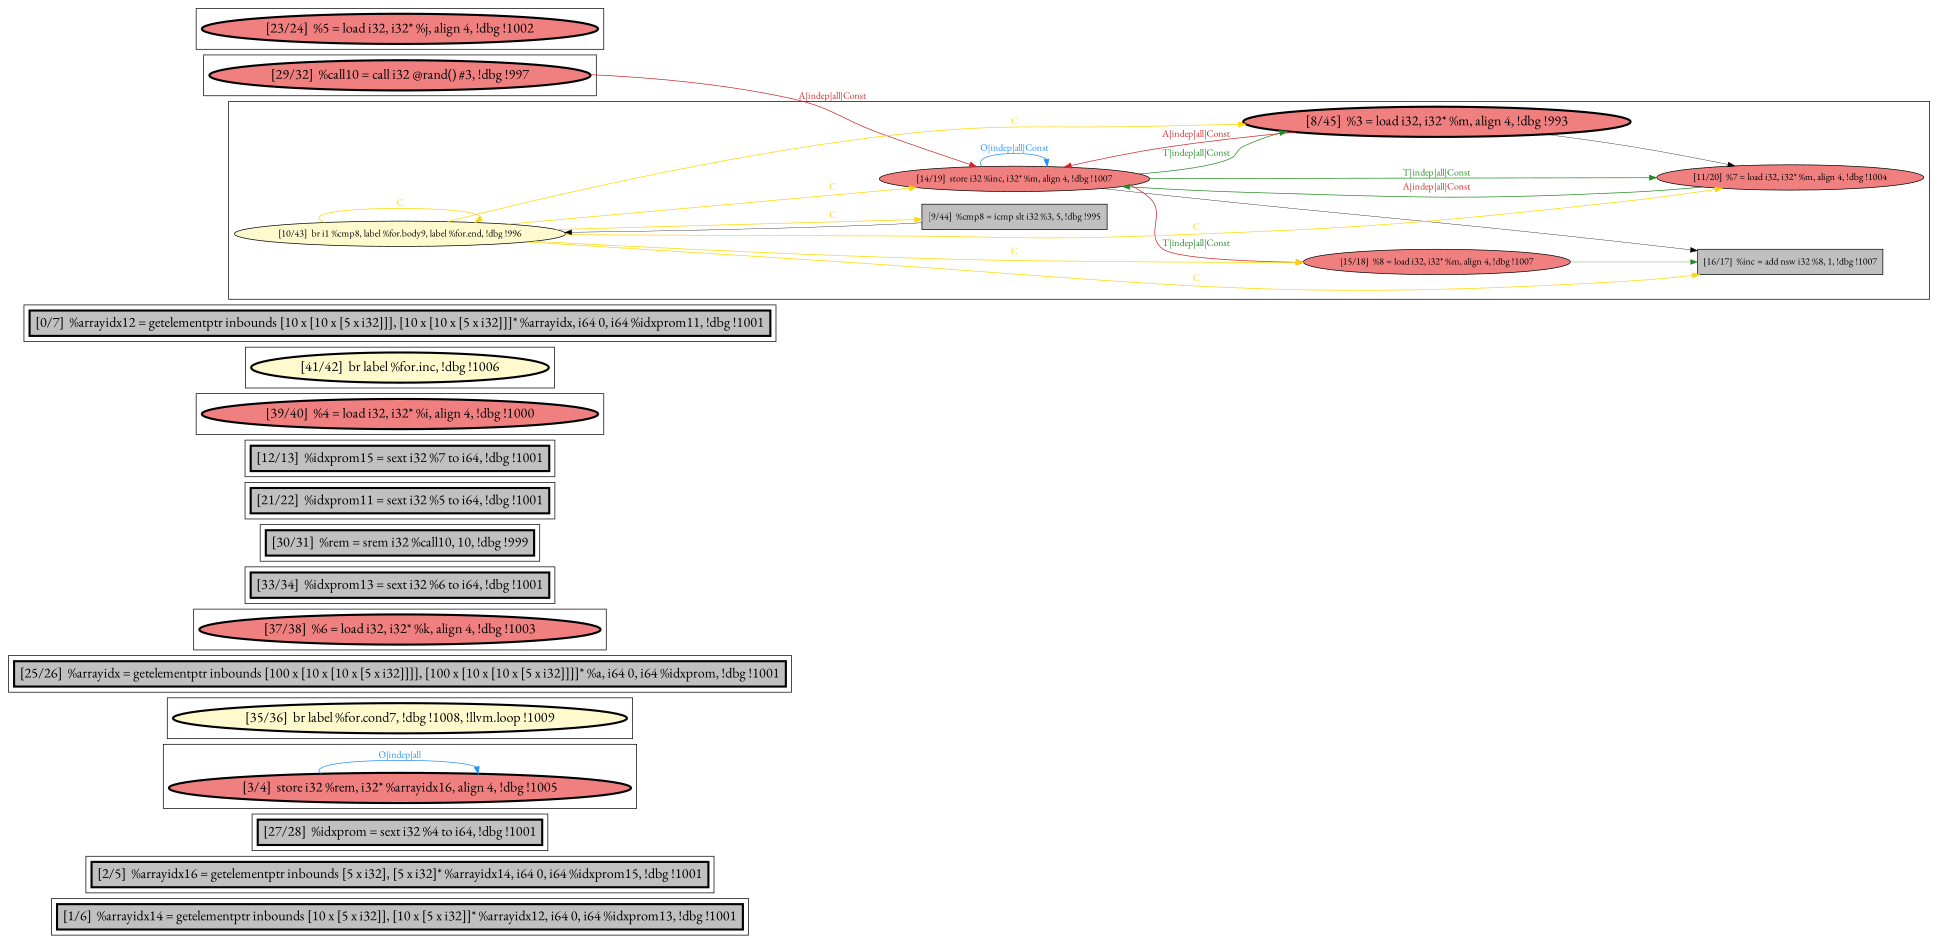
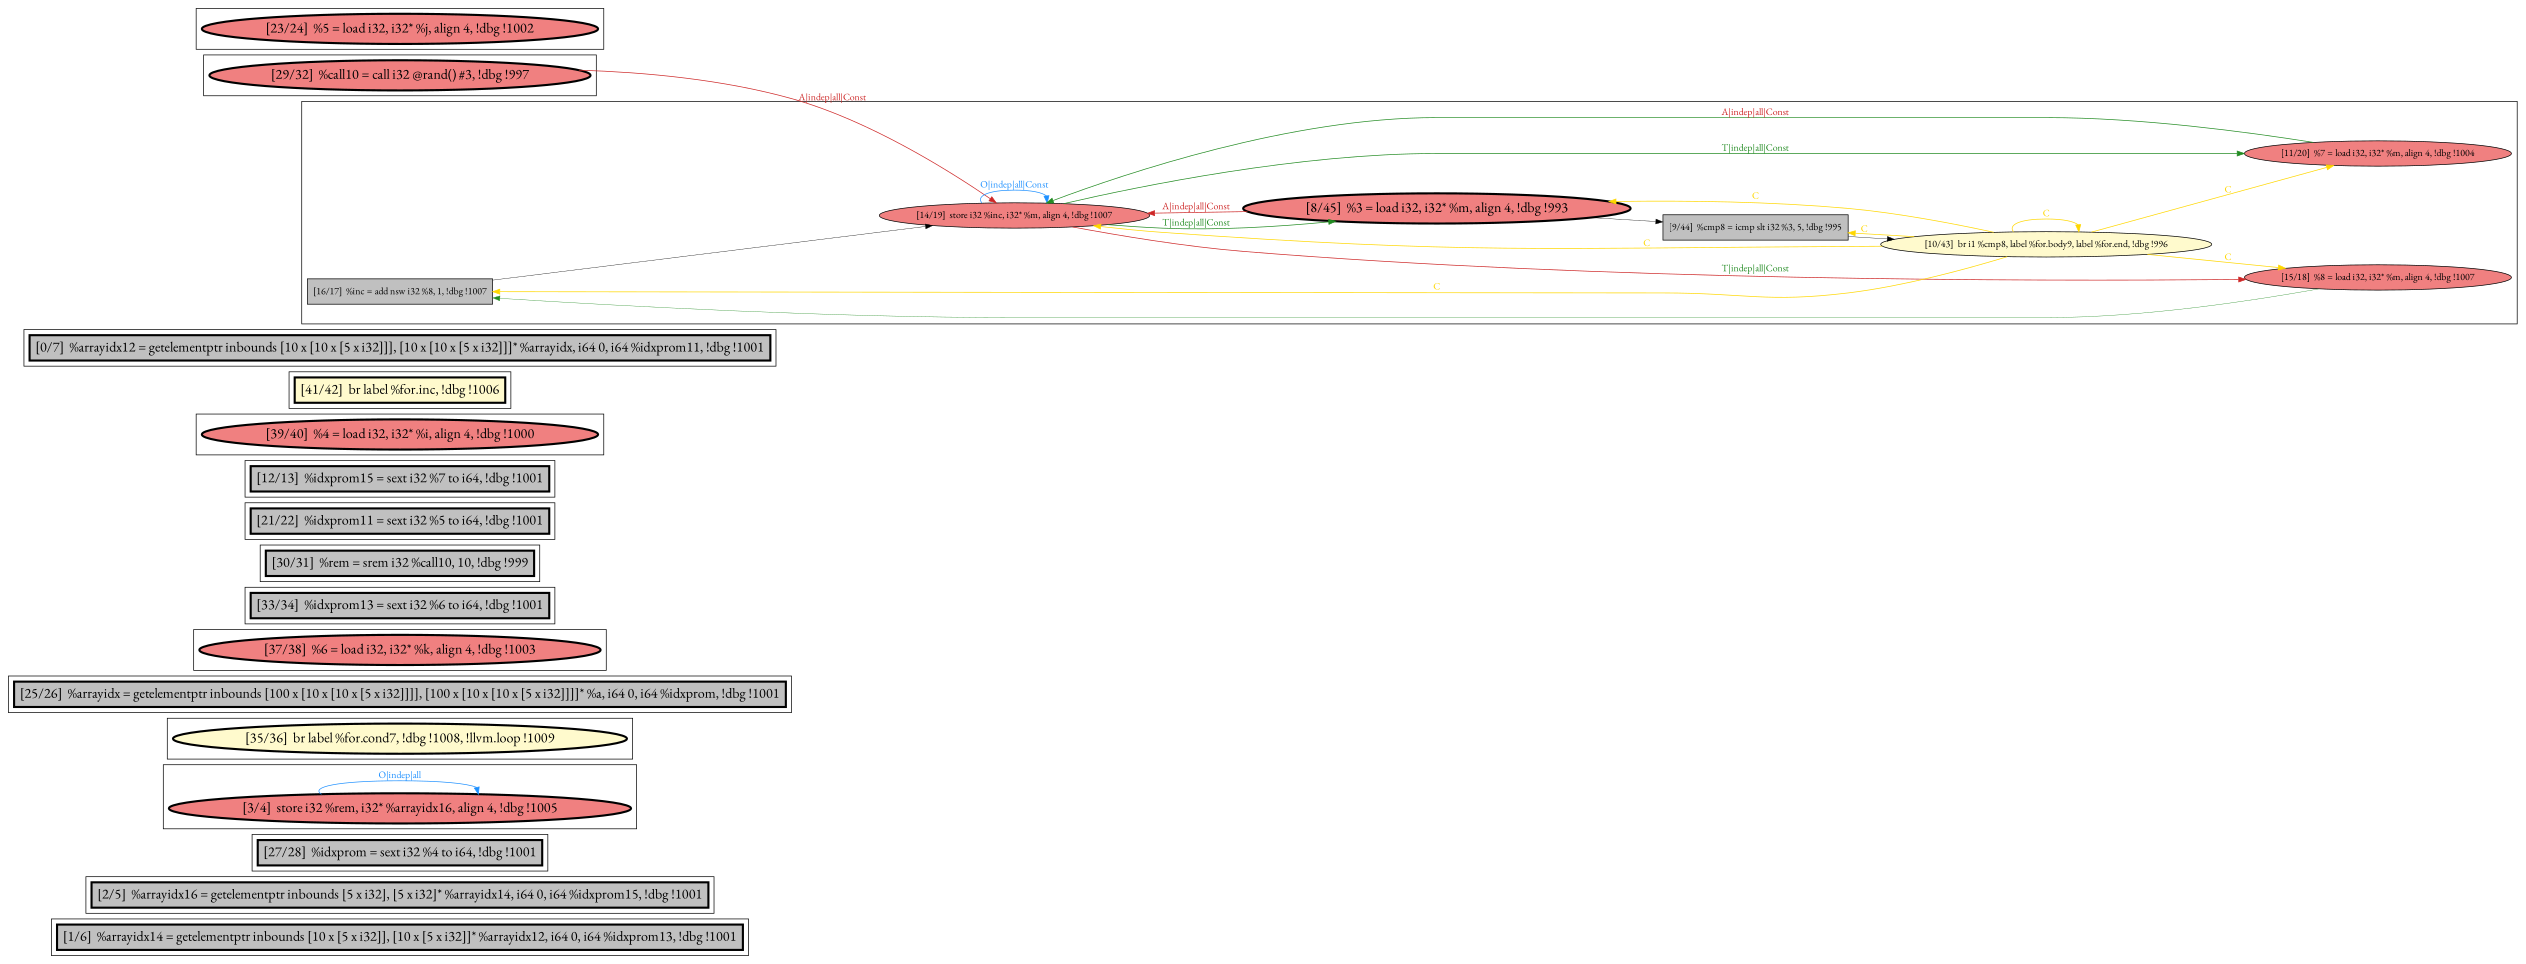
(1637, 147) -> (1623, 220)
(1396, 219) -> (709, 253)
(400, 368) -> (400, 390)
